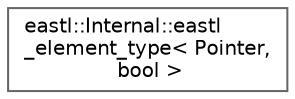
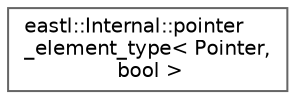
(148, 50) -> (148, 50)
